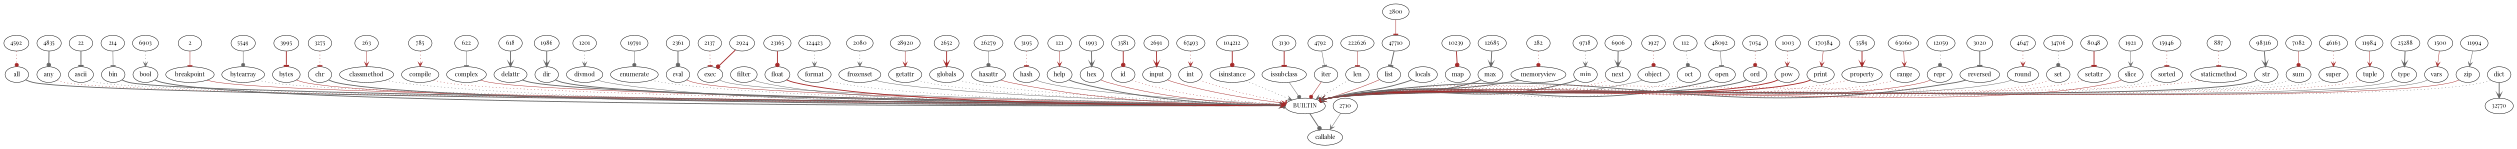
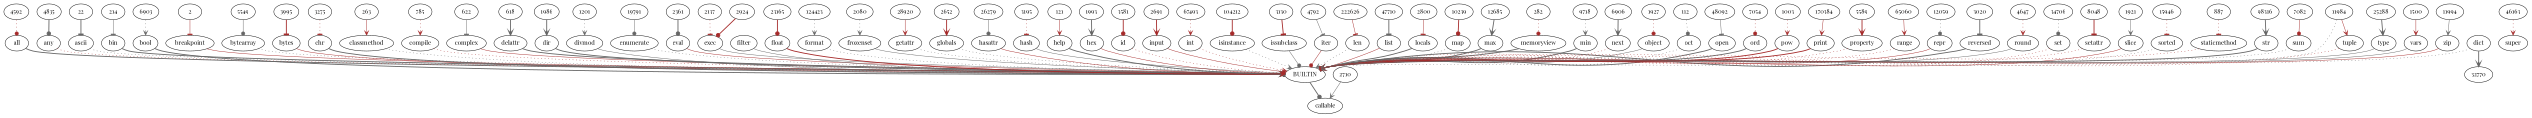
(1396, 26) -> (1423, 26)
(1822, 92) -> (1838, 66)
(1242, 93) -> (1240, 61)
